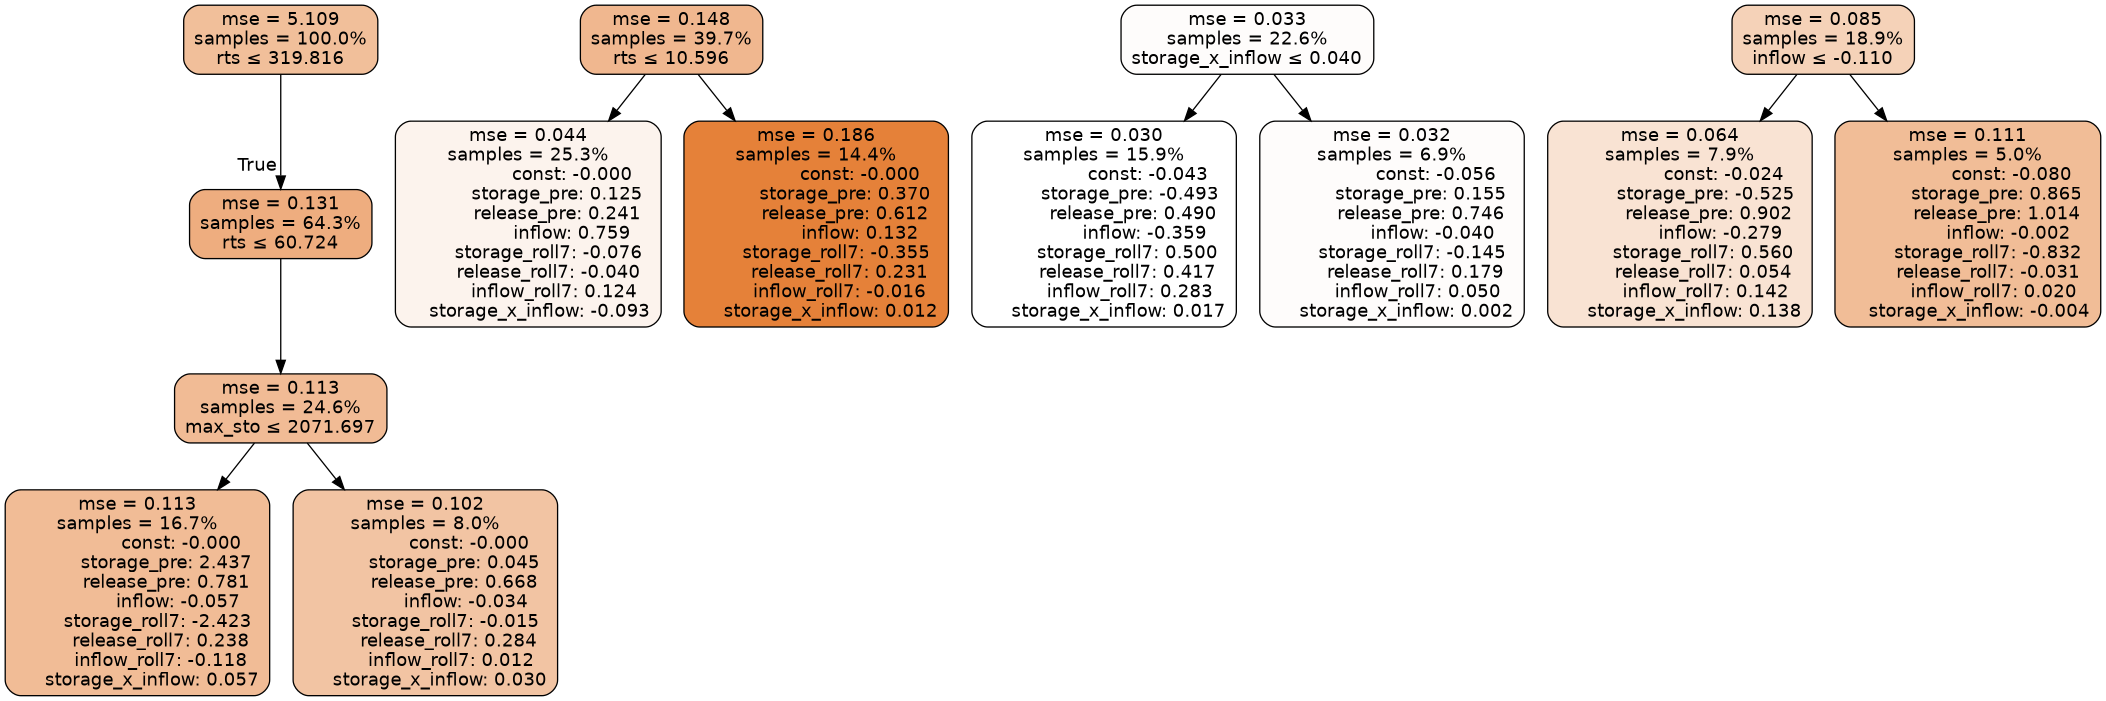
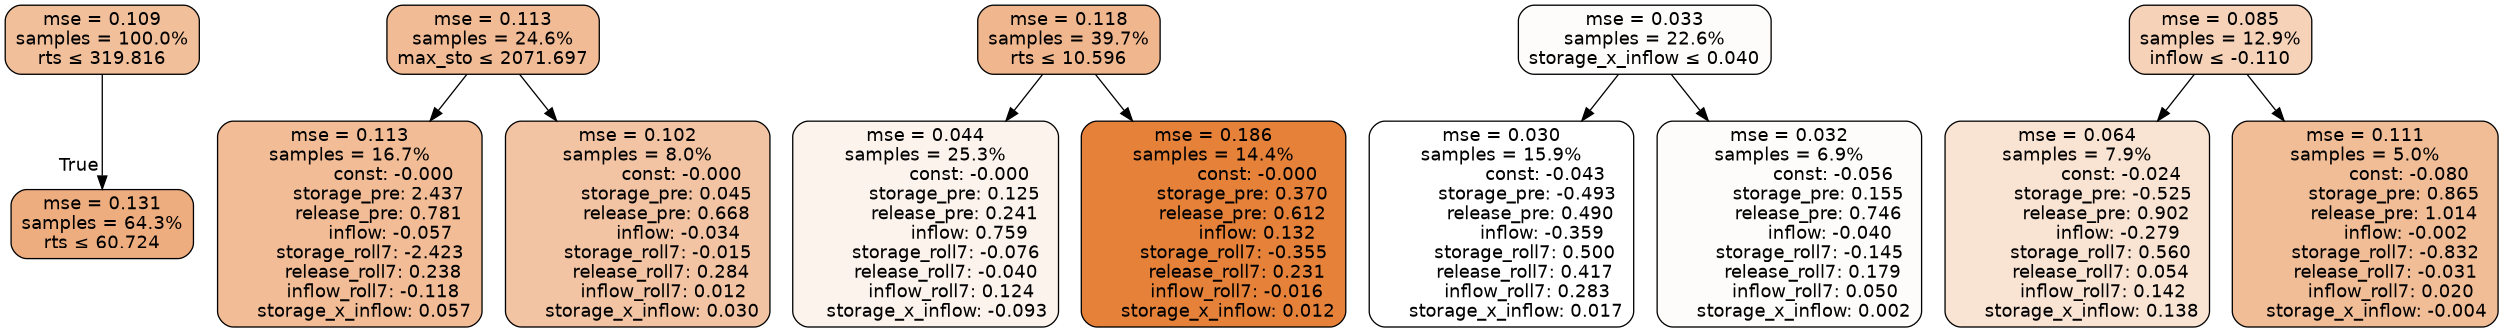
(281, 40) -> (102, 40)
(672, 40) -> (1069, 40)
(1823, 40) -> (2221, 40)
(281, 309) -> none
